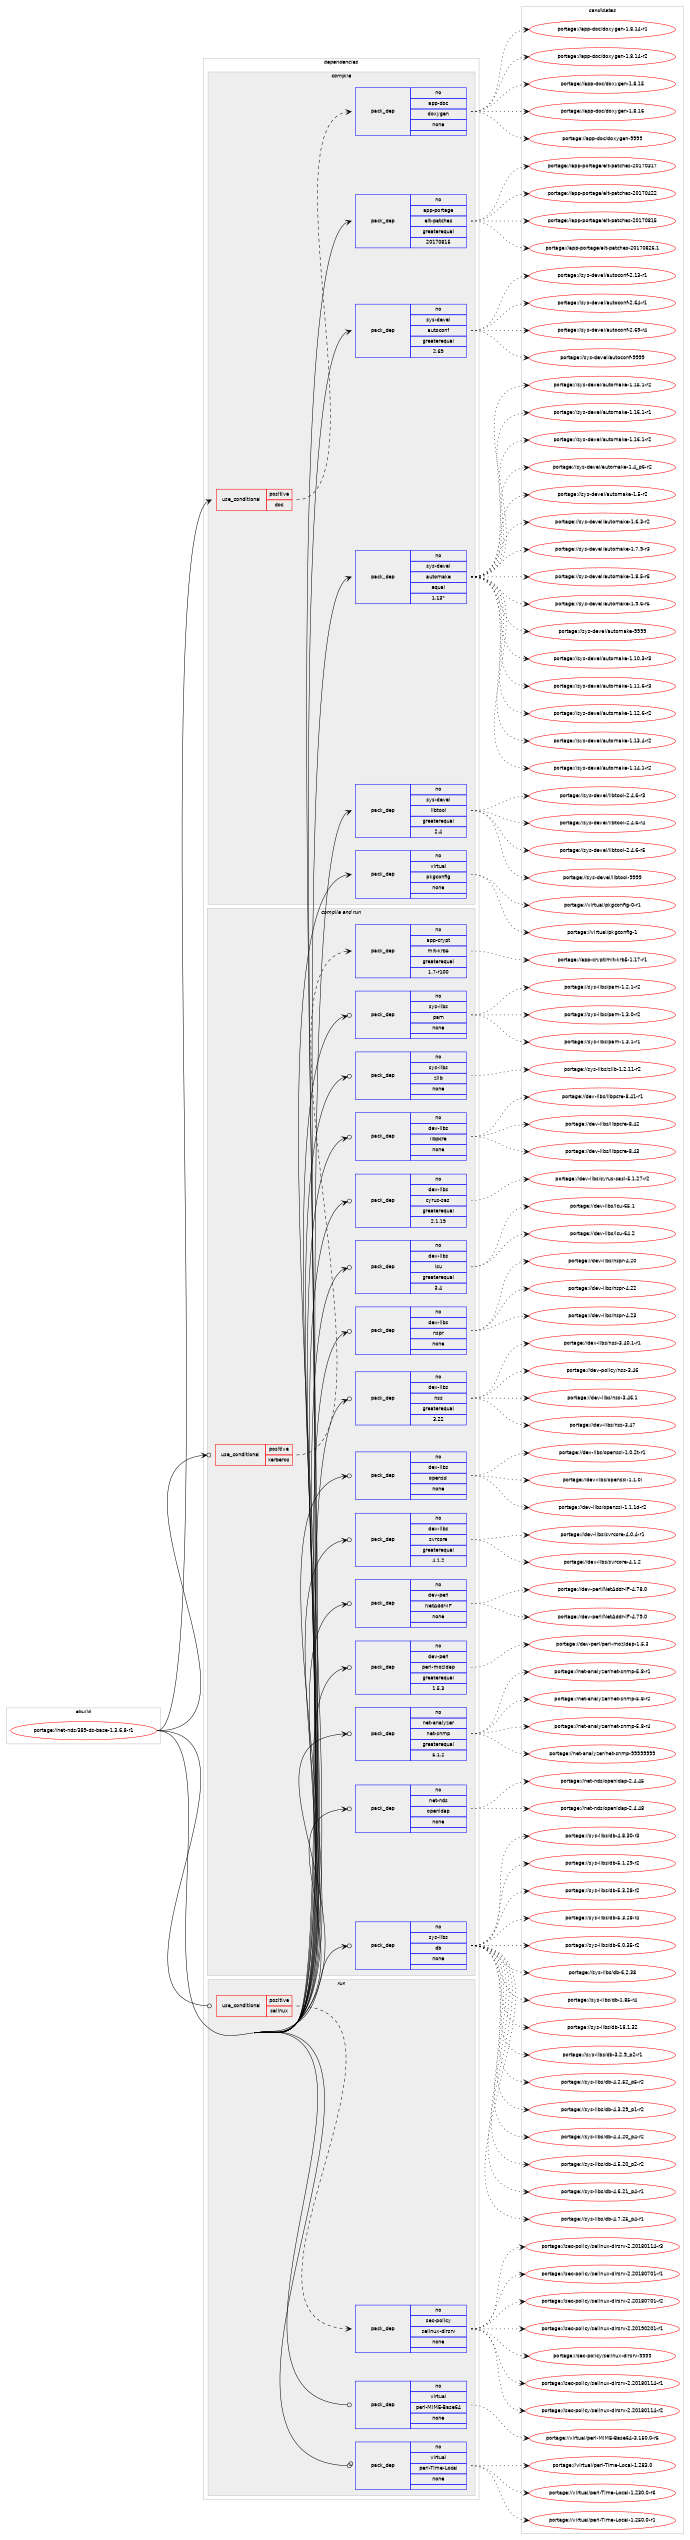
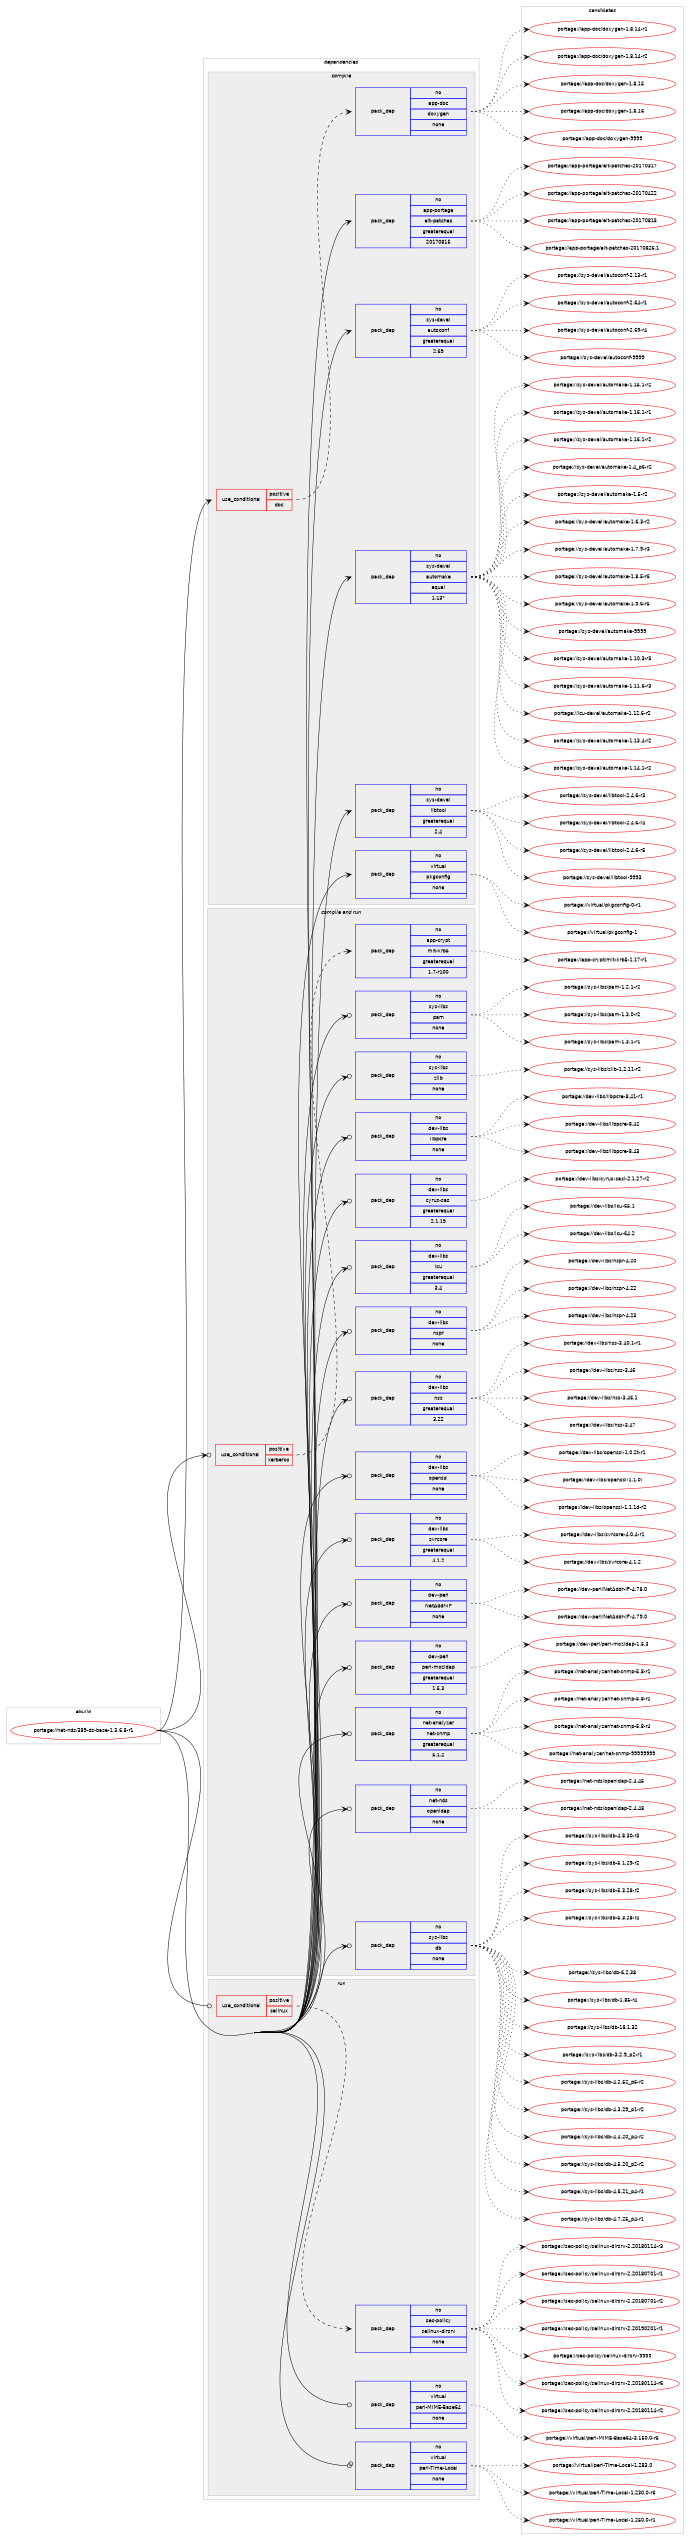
(603, 714) -> (603, 714)
(603, 878) -> (603, 878)
(603, 1179) -> (603, 1179)
(603, 1371) -> (603, 1371)
(603, 1946) -> none
(603, 2384) -> (603, 2384)
